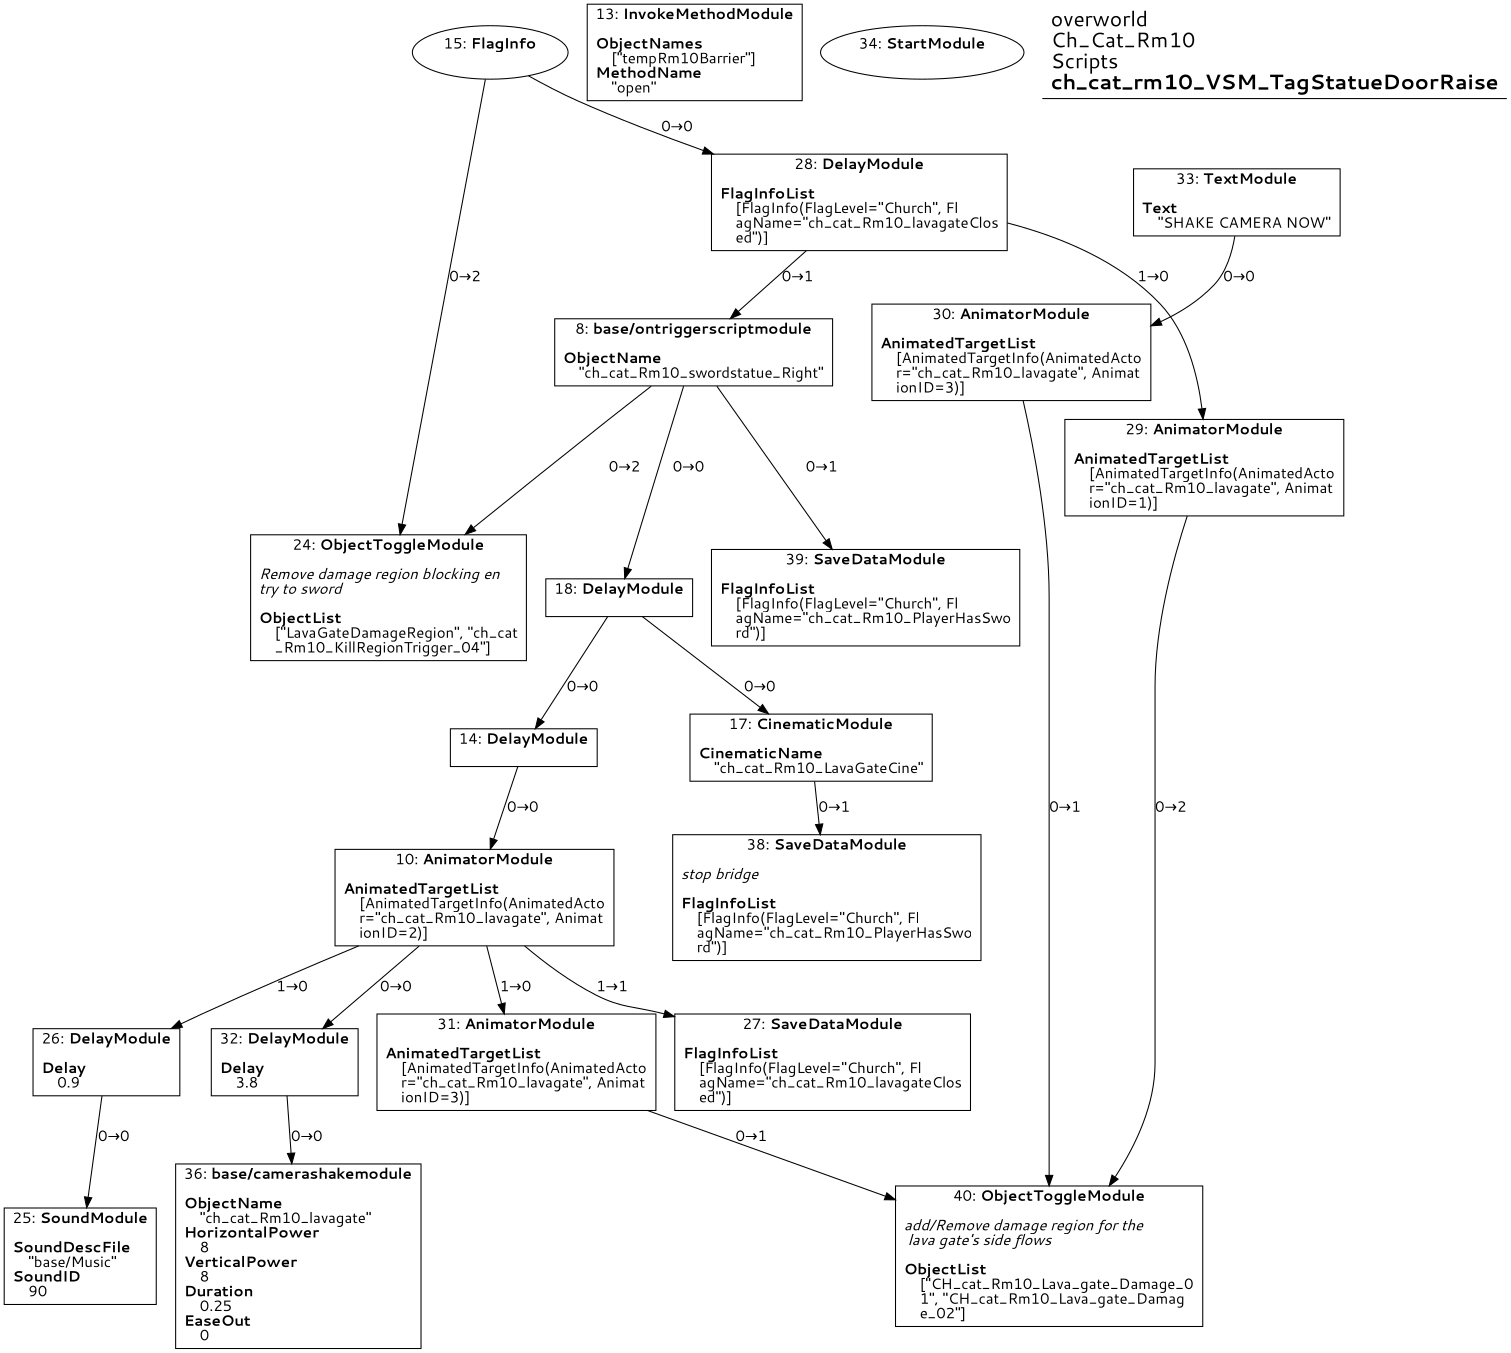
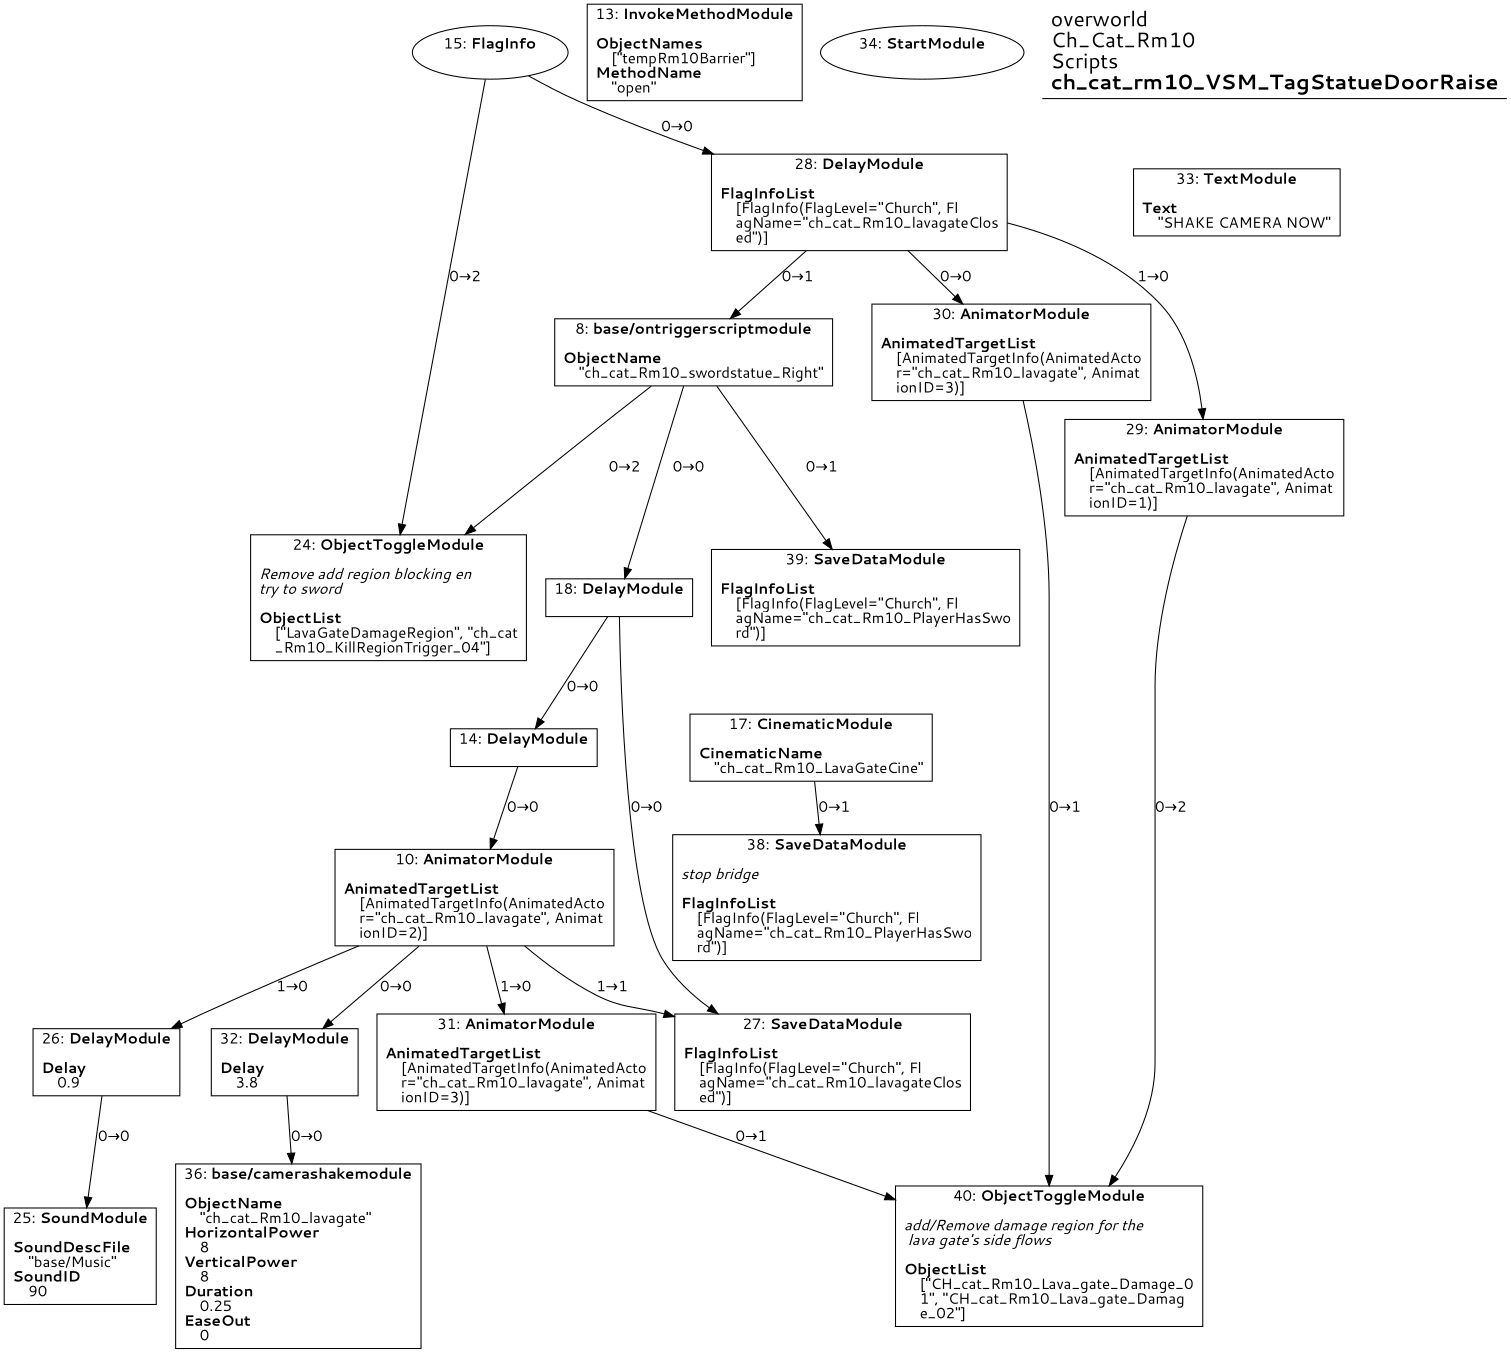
(1210, 289) -> (932, 274)
(380, 575) -> (365, 575)
(701, 662) -> (631, 824)
